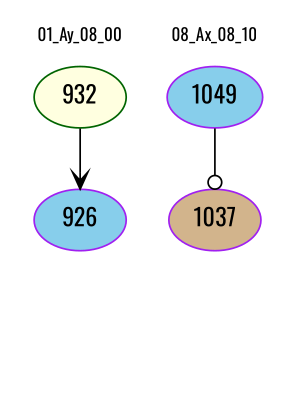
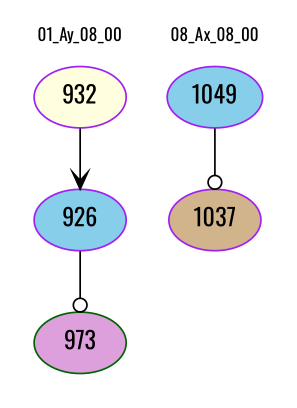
(215, 37) -> (215, 37)
(80, 97) -> (80, 97)
none -> (80, 343)
